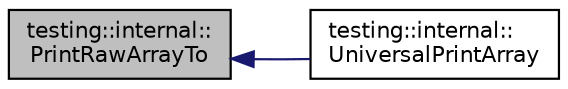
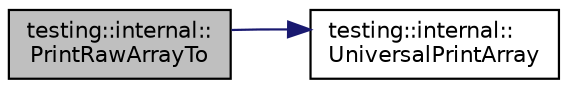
(282, 59) -> (260, 29)
